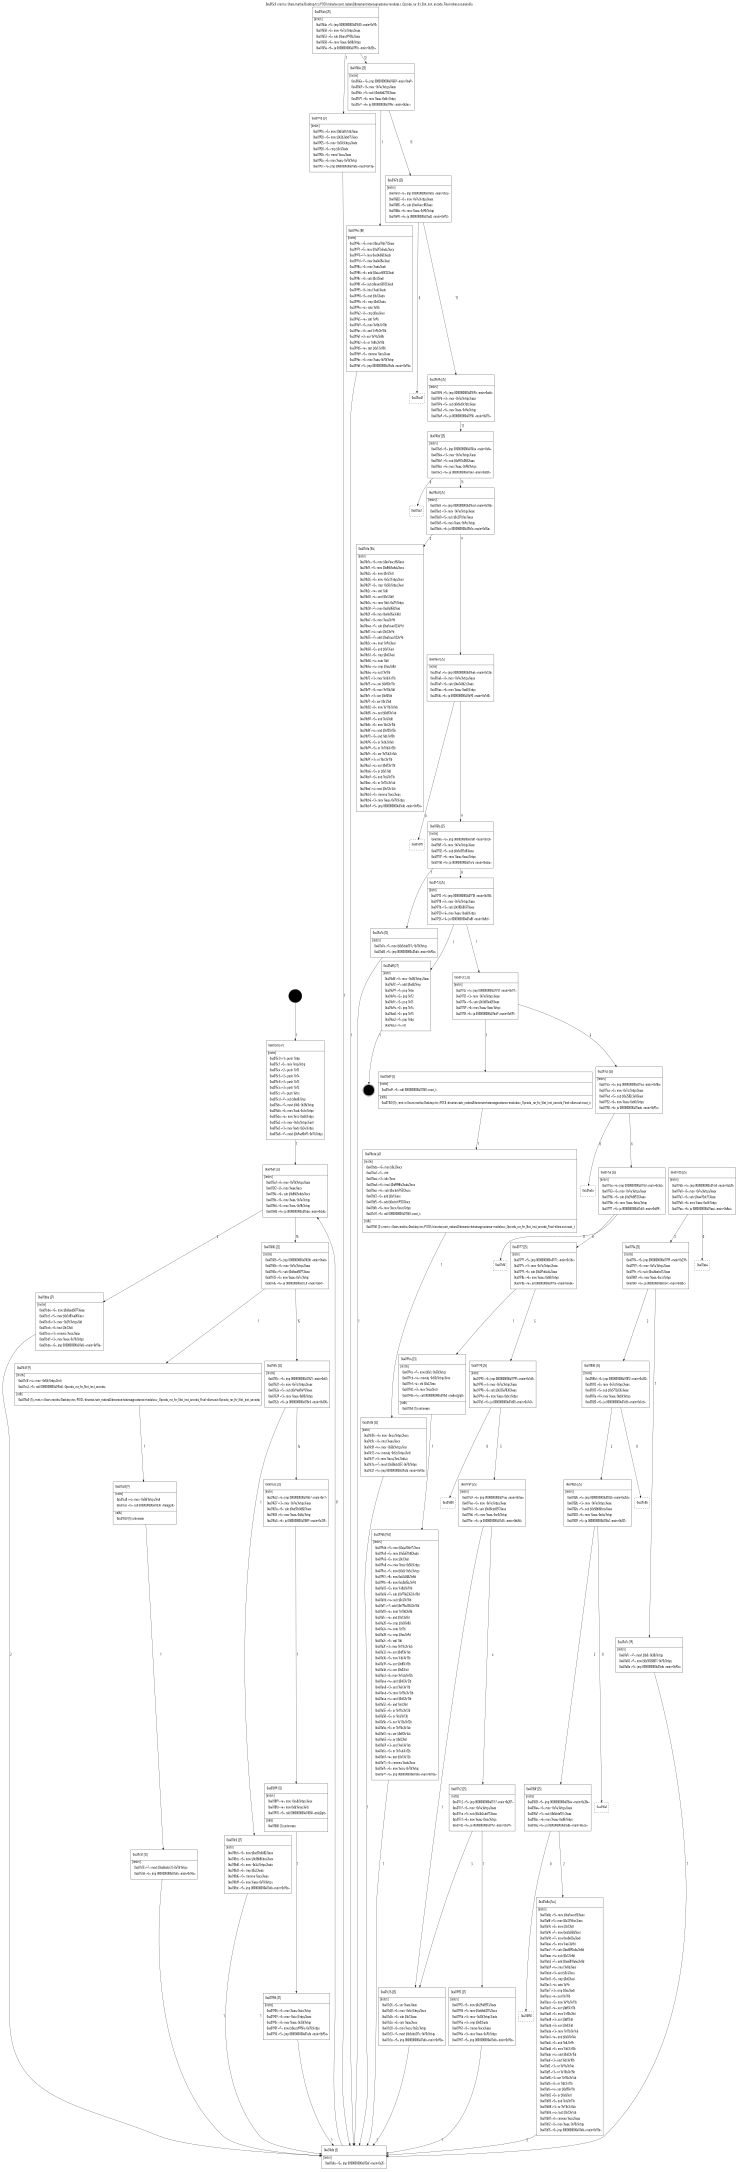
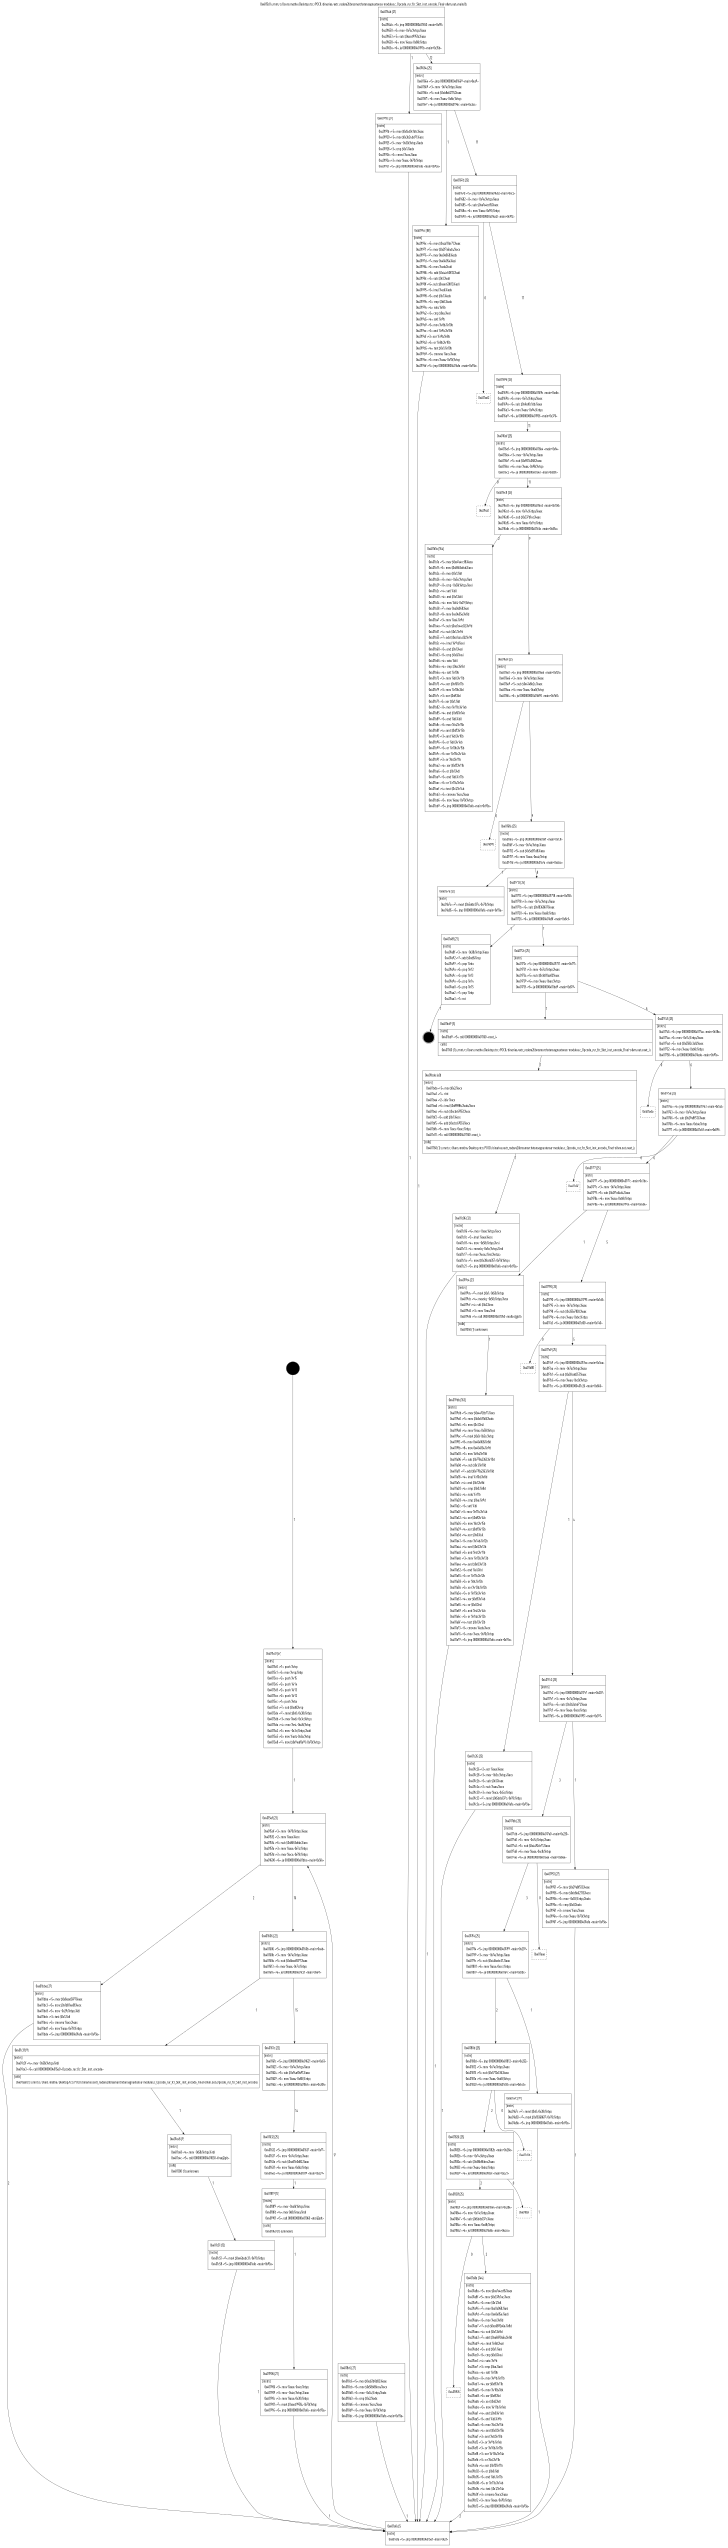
(358, 1548) -> none
(246, 1618) -> none
(444, 1907) -> (555, 1768)
